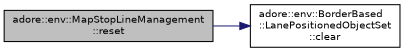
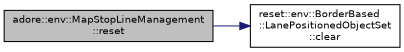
(325, 26) -> (325, 26)
